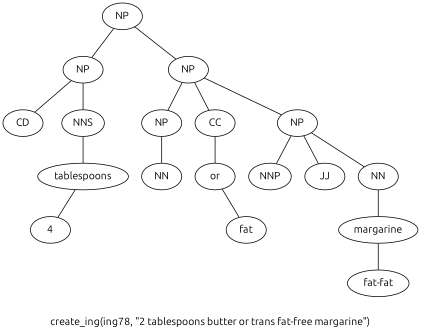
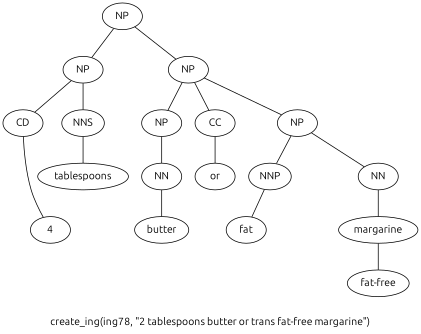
(325, 177) -> none
(231, 203) -> (258, 203)
(66, 204) -> (28, 178)
none -> (162, 230)
(378, 283) -> (378, 283)
